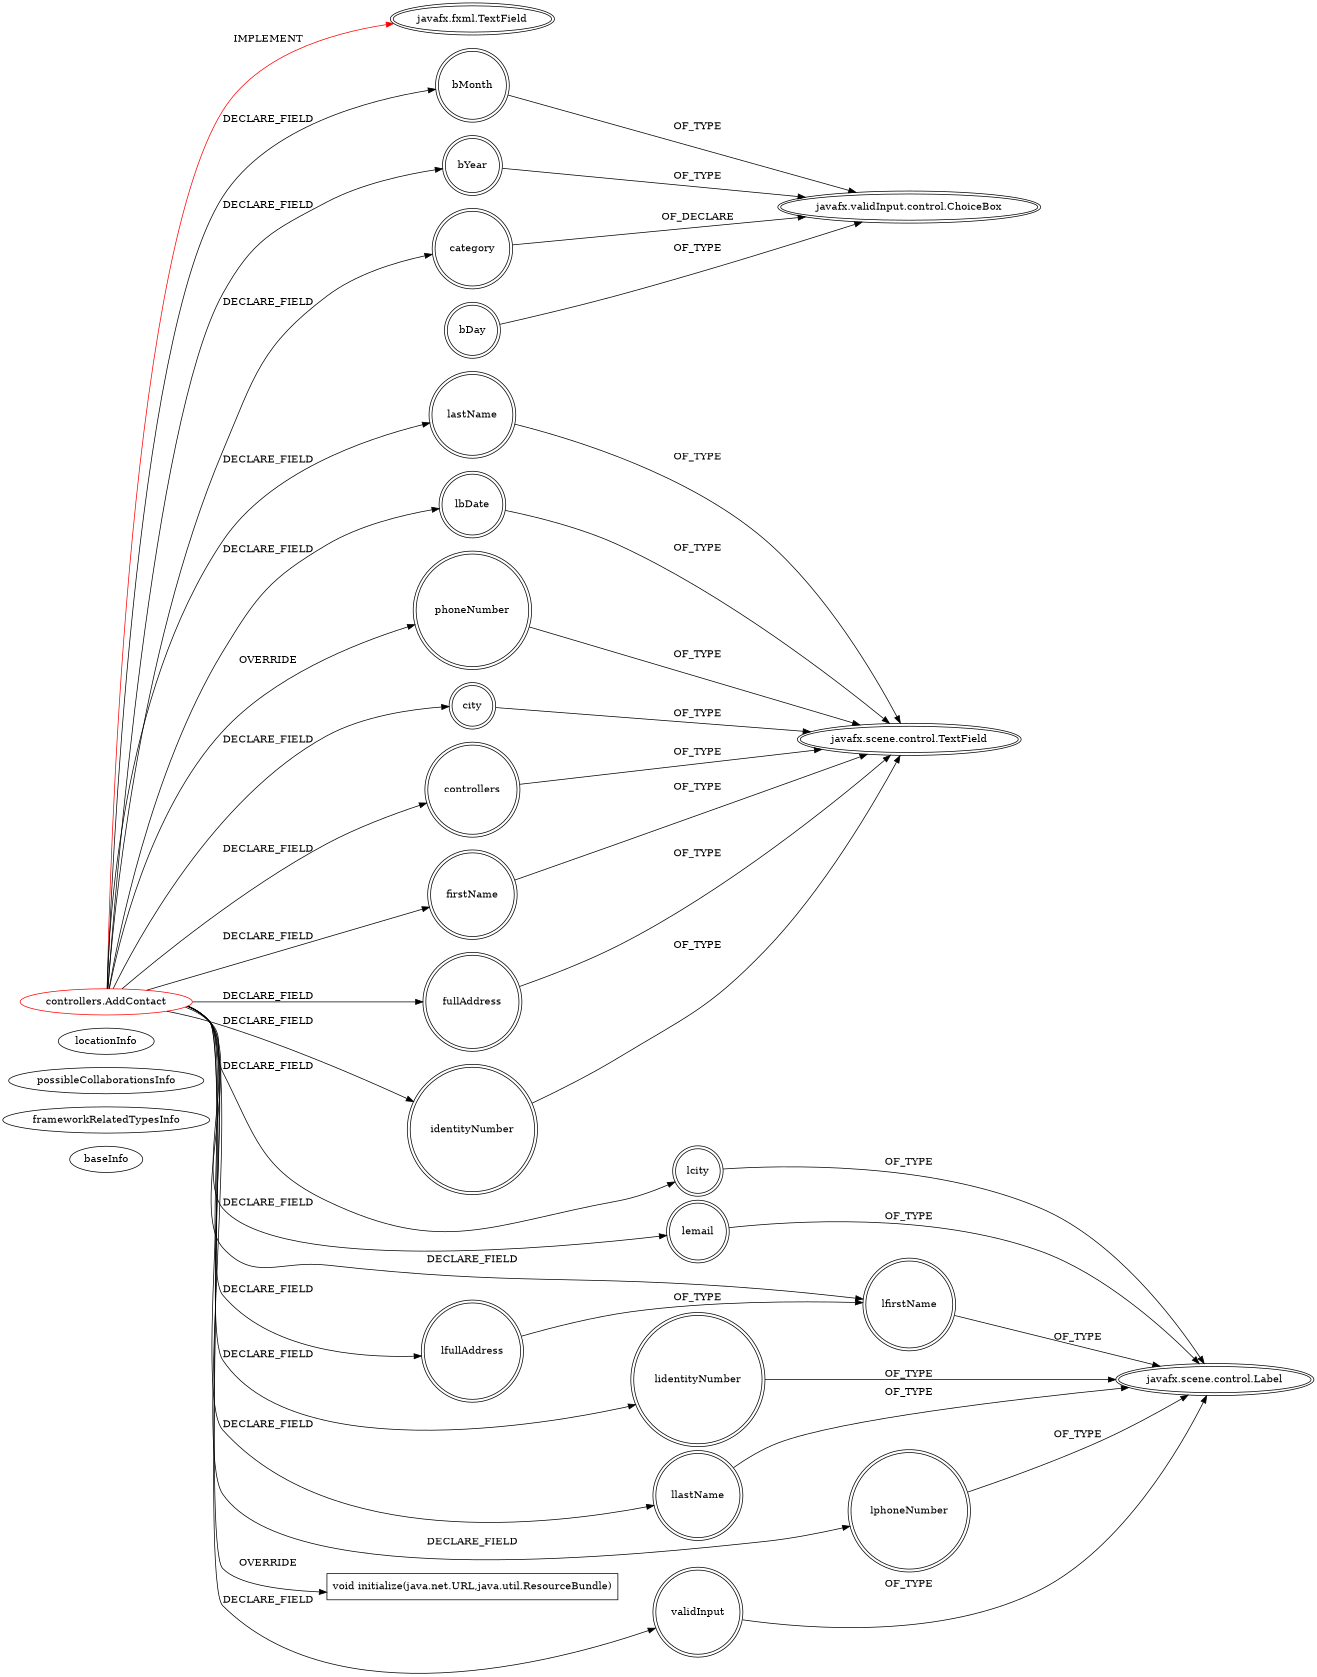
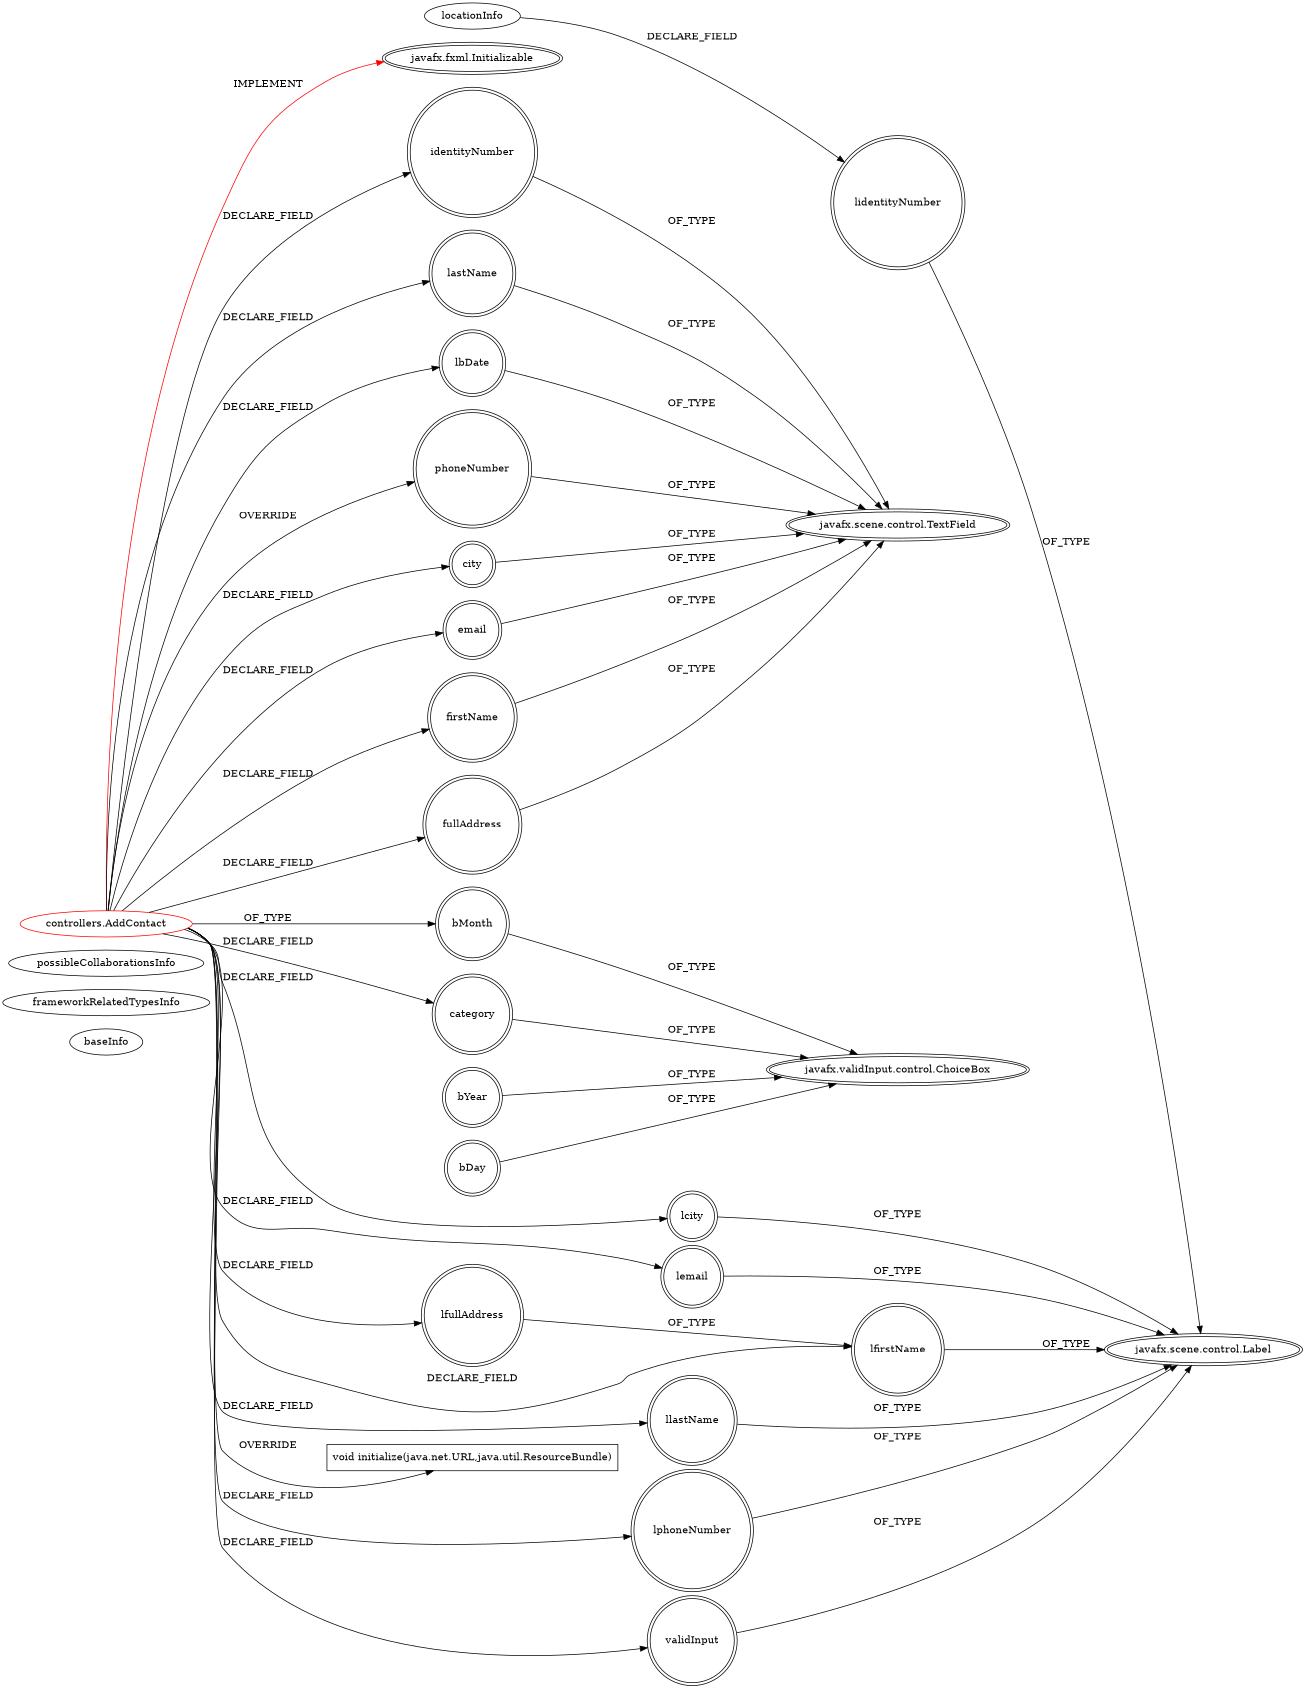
(472, 19) -> (472, 58)
(268, 119) -> (268, 918)
(698, 217) -> (692, 1030)
(164, 511) -> none
(472, 790) -> (472, 630)
(245, 1380) -> (688, 66)
